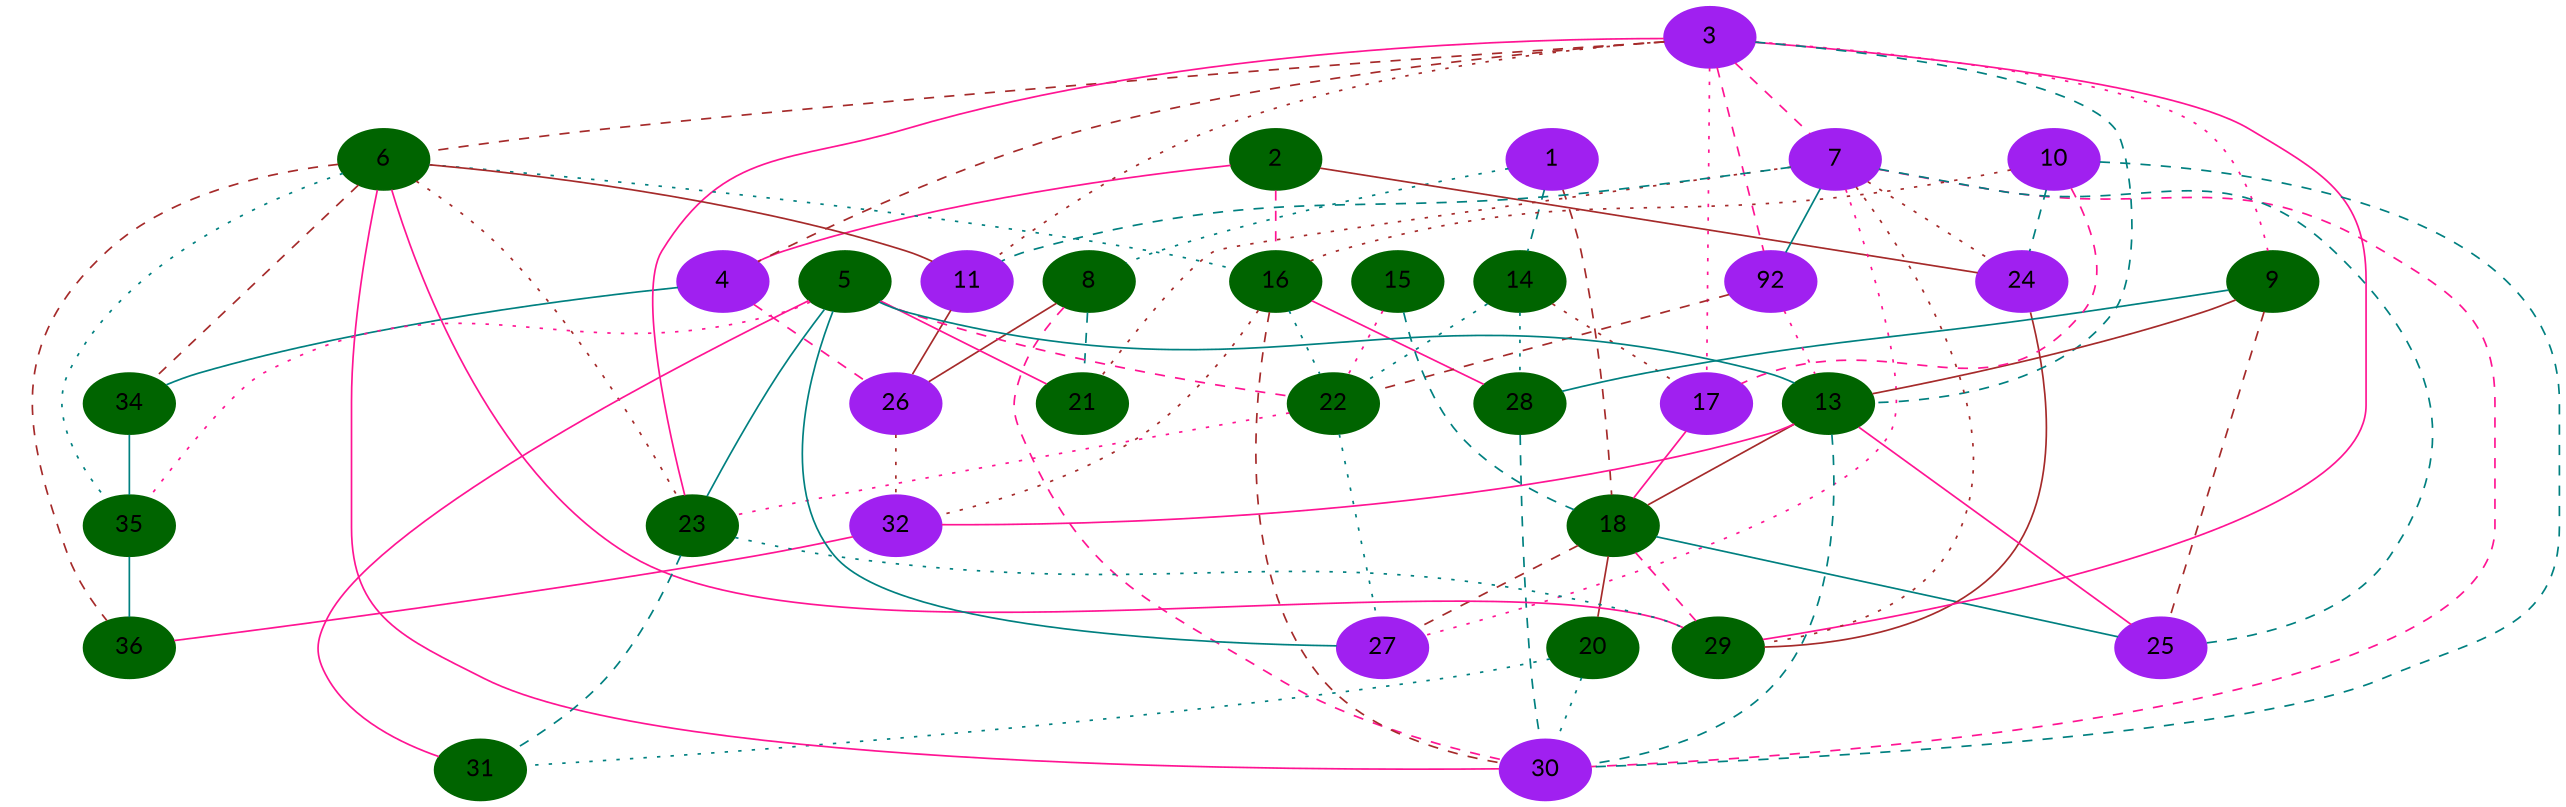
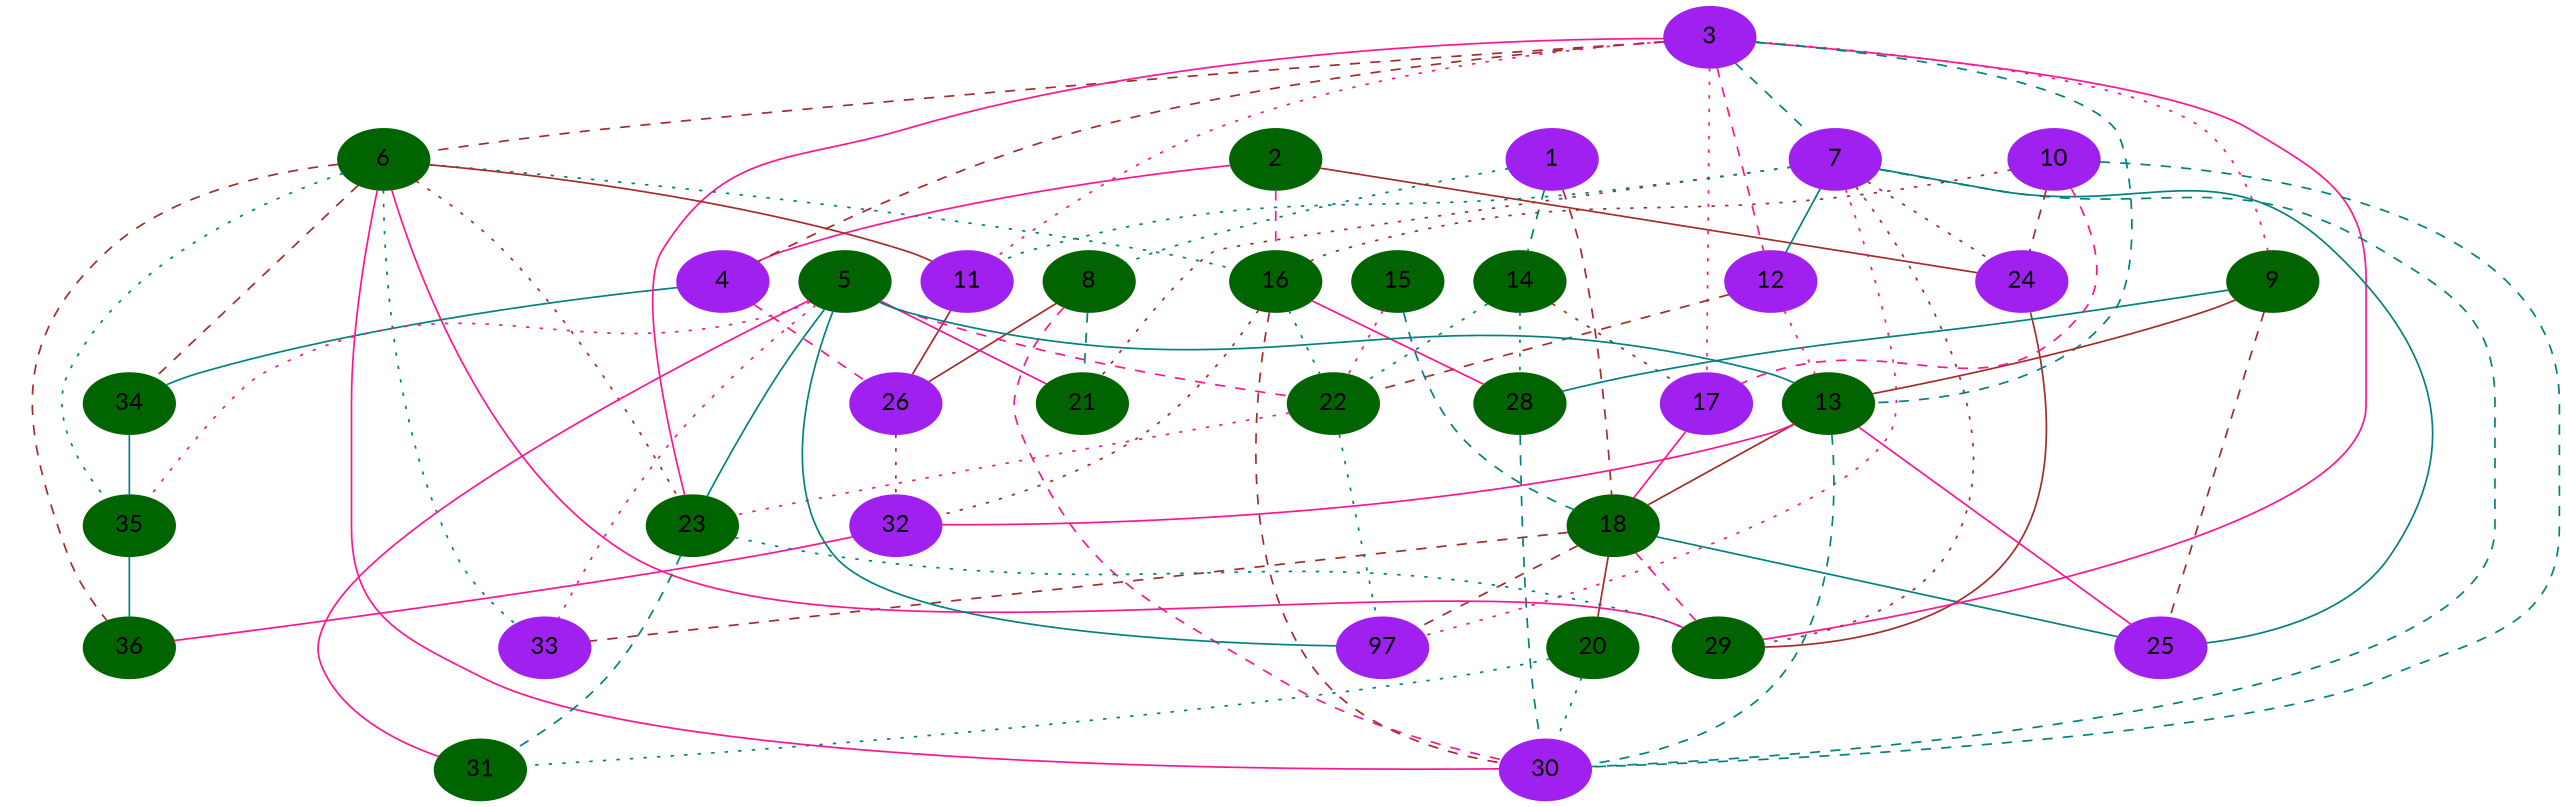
(1312, 98) -> (1312, 98)
(1773, 98) -> (1773, 98)
(1394, 204) -> (1394, 204)
(2038, 221) -> (2038, 221)
(2344, 261) -> (2344, 261)
(1771, 282) -> (1771, 282)
(2467, 586) -> (2467, 586)
none -> (545, 648)
(1383, 648) -> (1383, 648)
